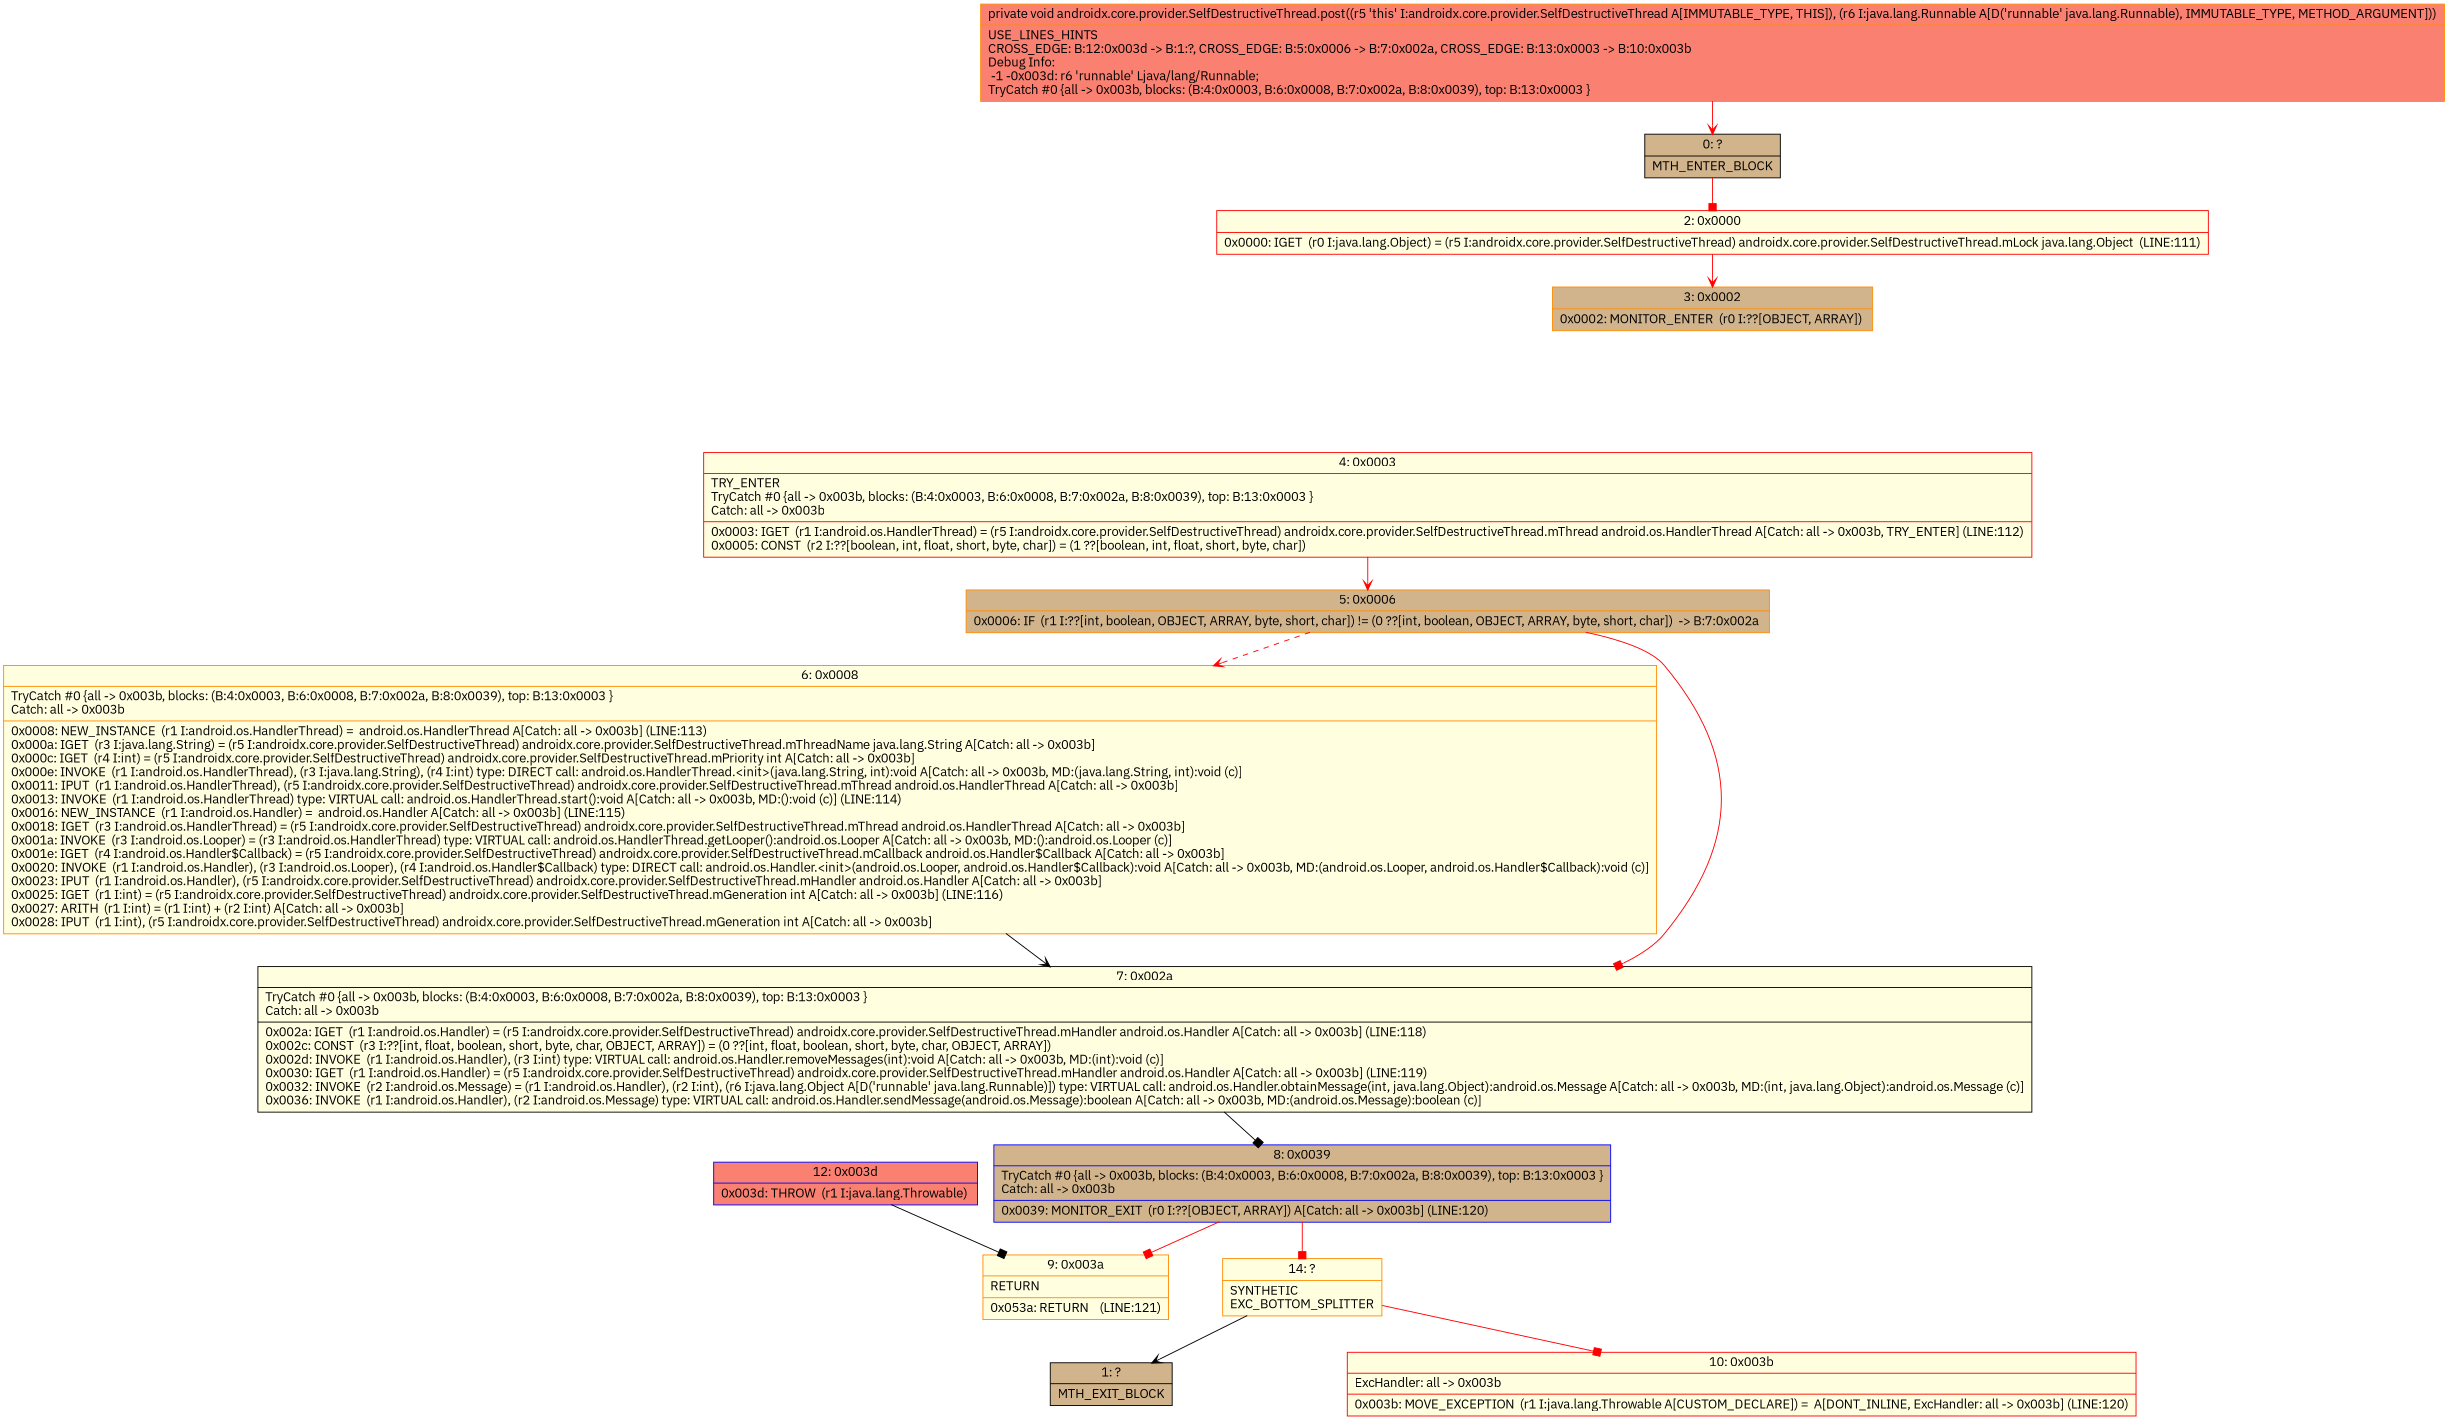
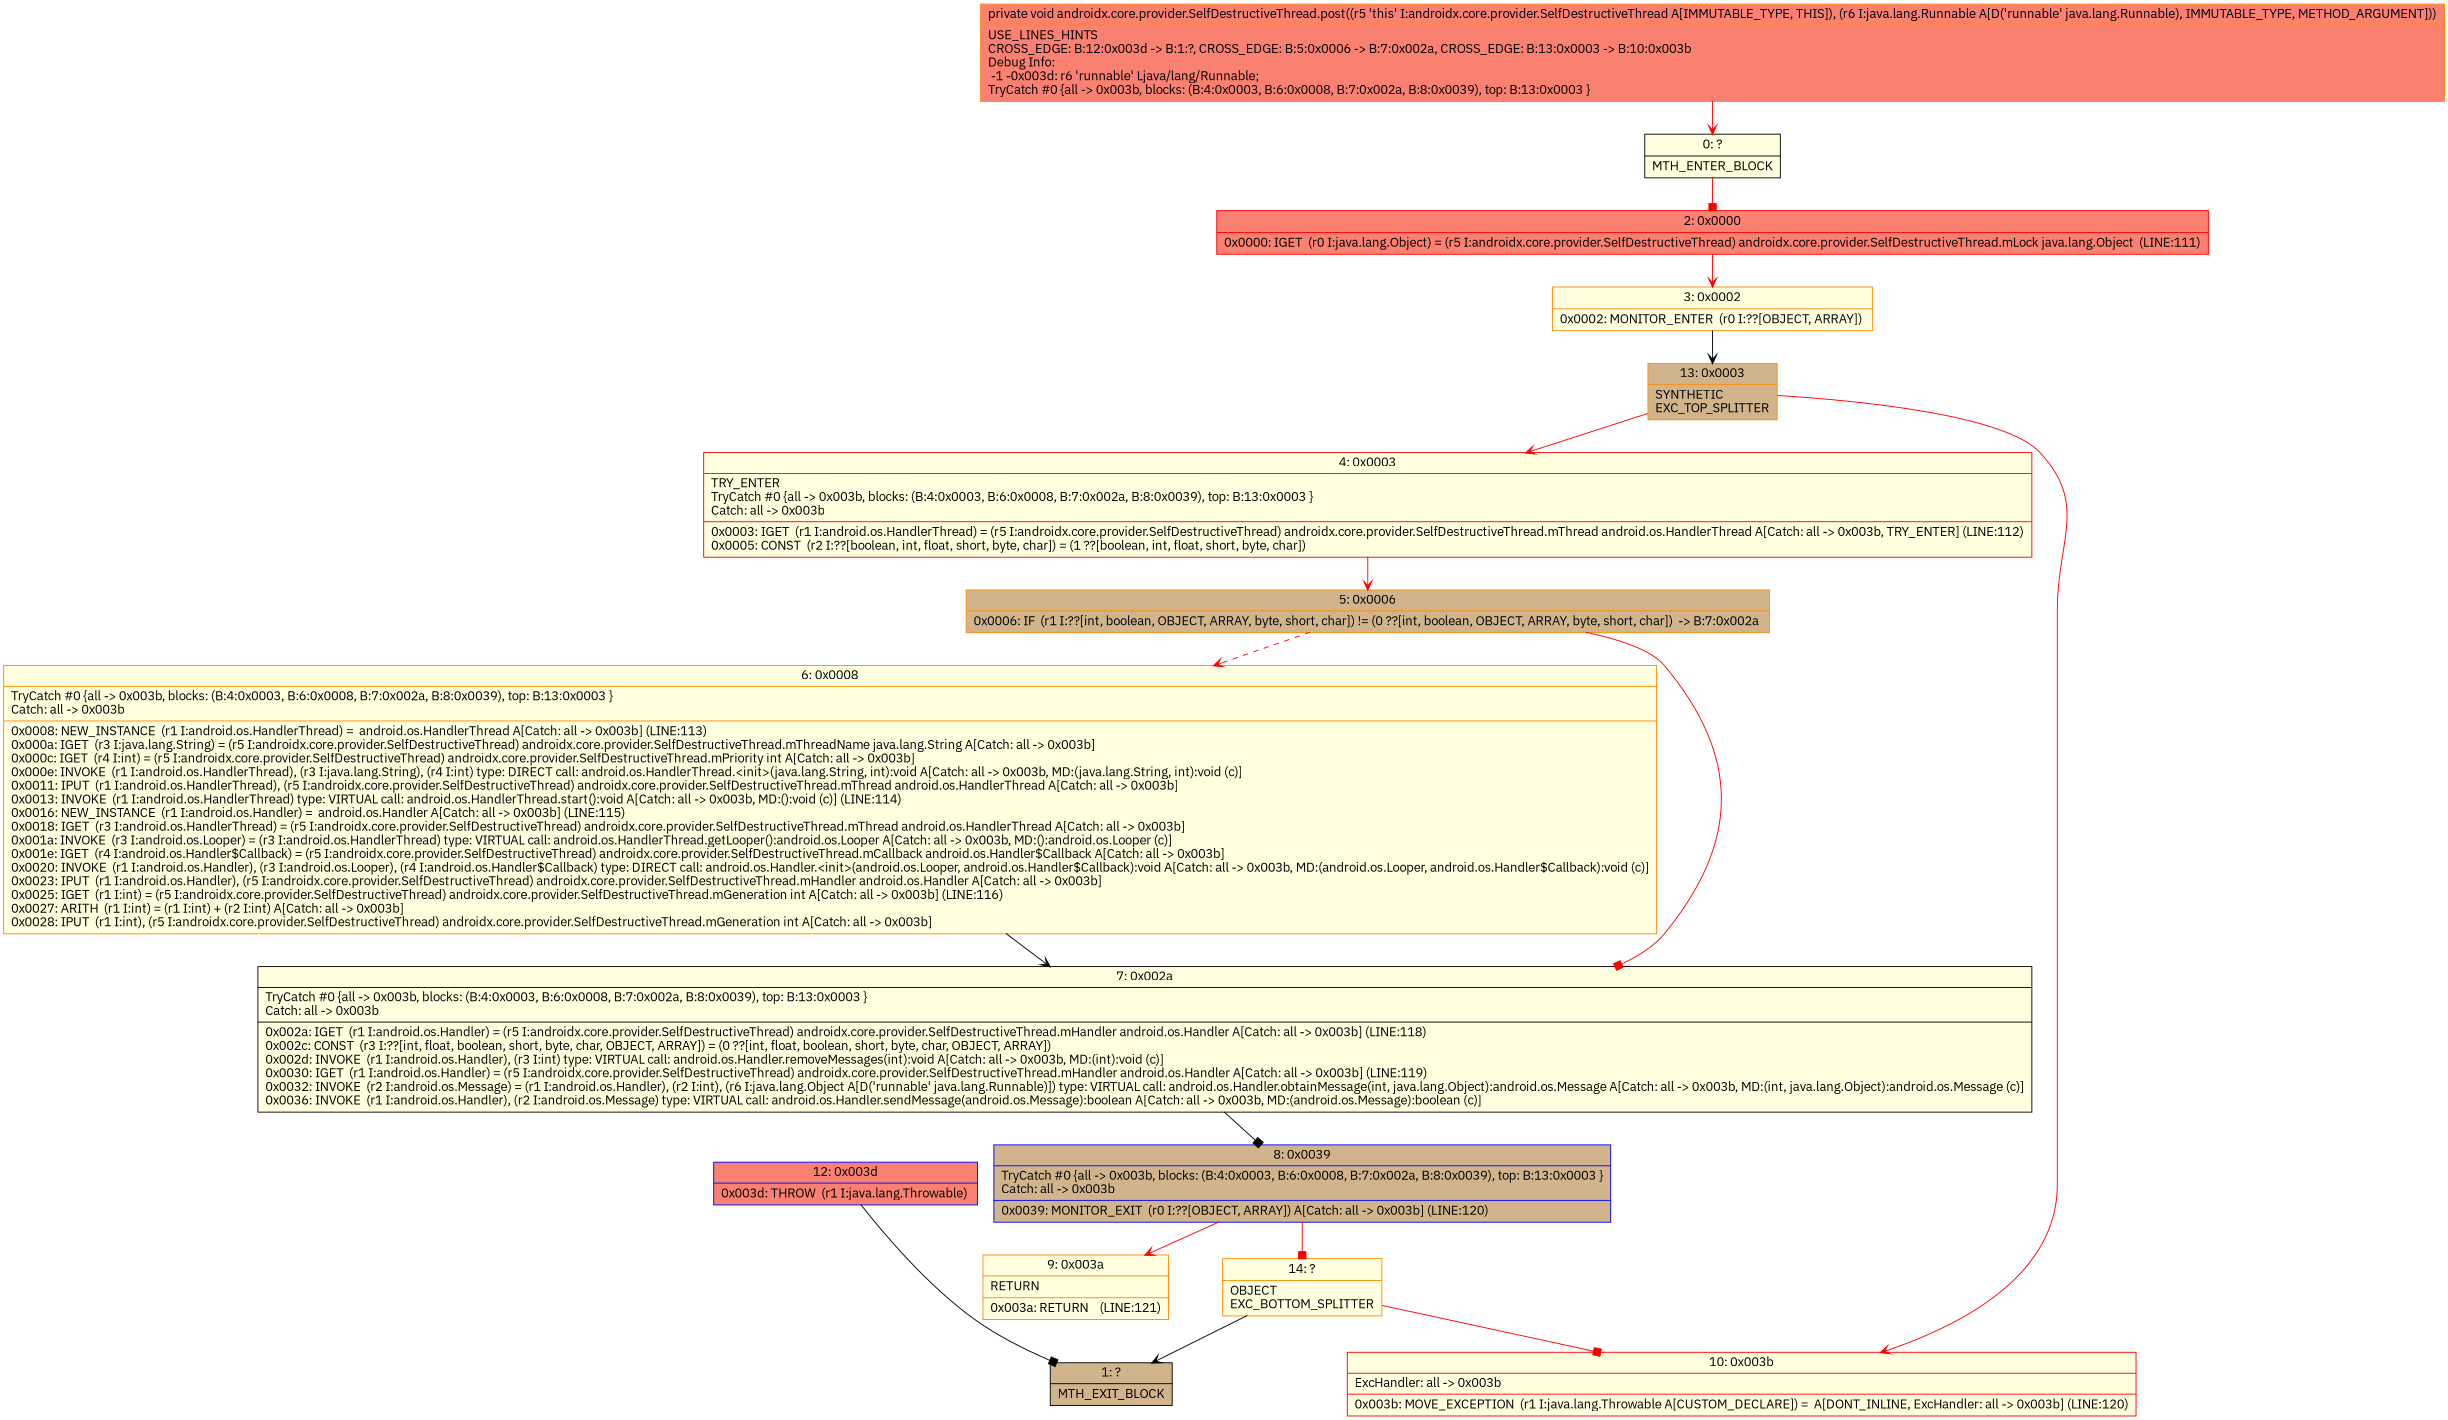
(1713, 156) -> (1713, 156)
(1713, 232) -> (1713, 232)
(1713, 309) -> (1713, 309)
none -> (1713, 392)
(944, 1228) -> (944, 1295)
(1186, 1237) -> (1186, 1237)
(1265, 1291) -> (1254, 1291)
(1076, 1308) -> (1076, 1308)
